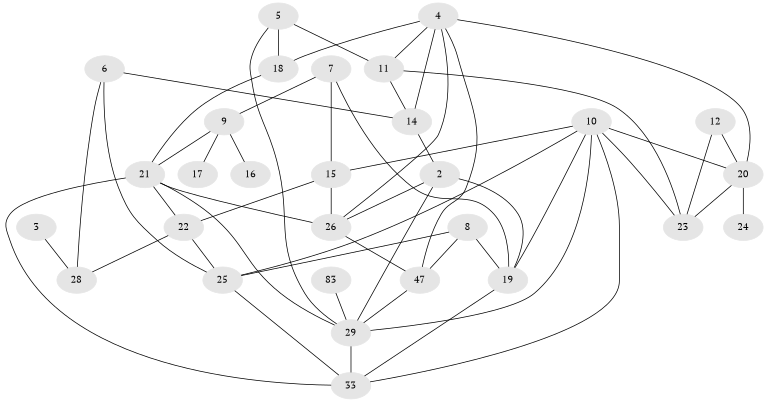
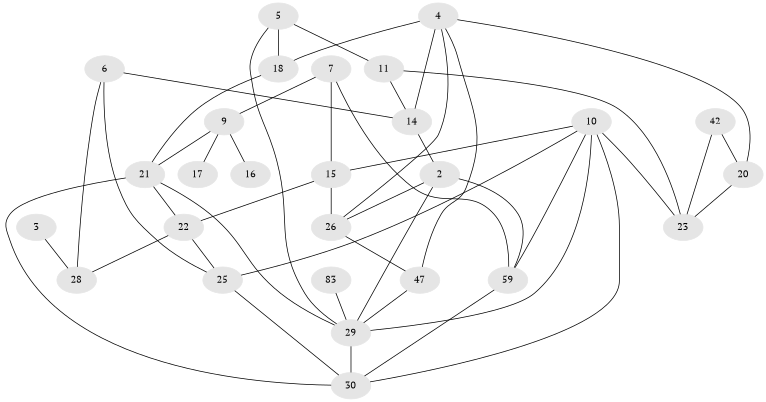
(411, 43) -> none
(715, 122) -> (715, 122)
(668, 148) -> none
(232, 204) -> none
(468, 227) -> none
(743, 227) -> none
(508, 280) -> (508, 280)
(351, 386) -> (351, 386)
